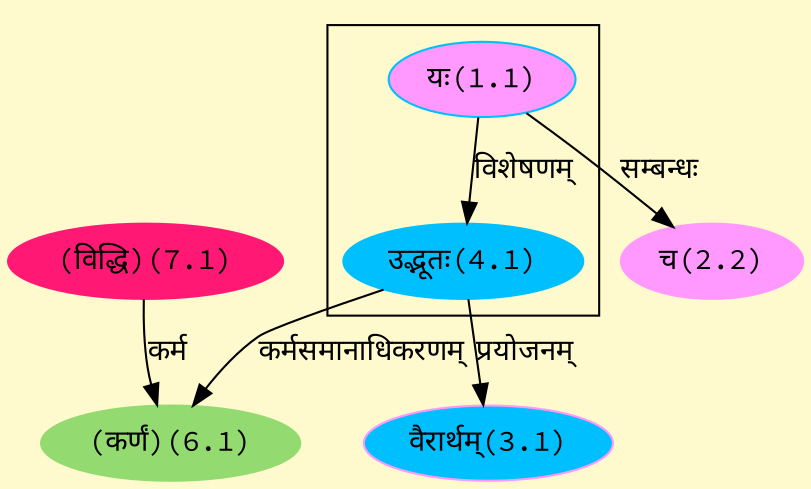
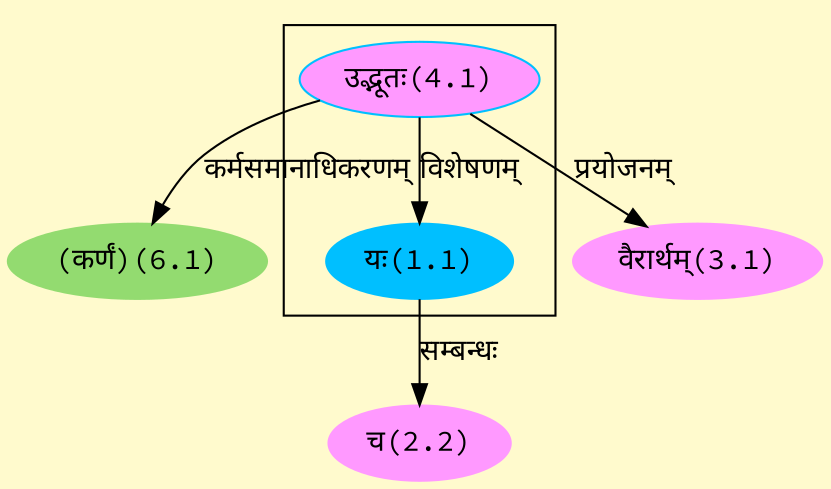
(482, 79) -> (420, 261)
(474, 160) -> (420, 160)
(146, 261) -> none
(463, 261) -> (420, 79)
(488, 443) -> (698, 261)
